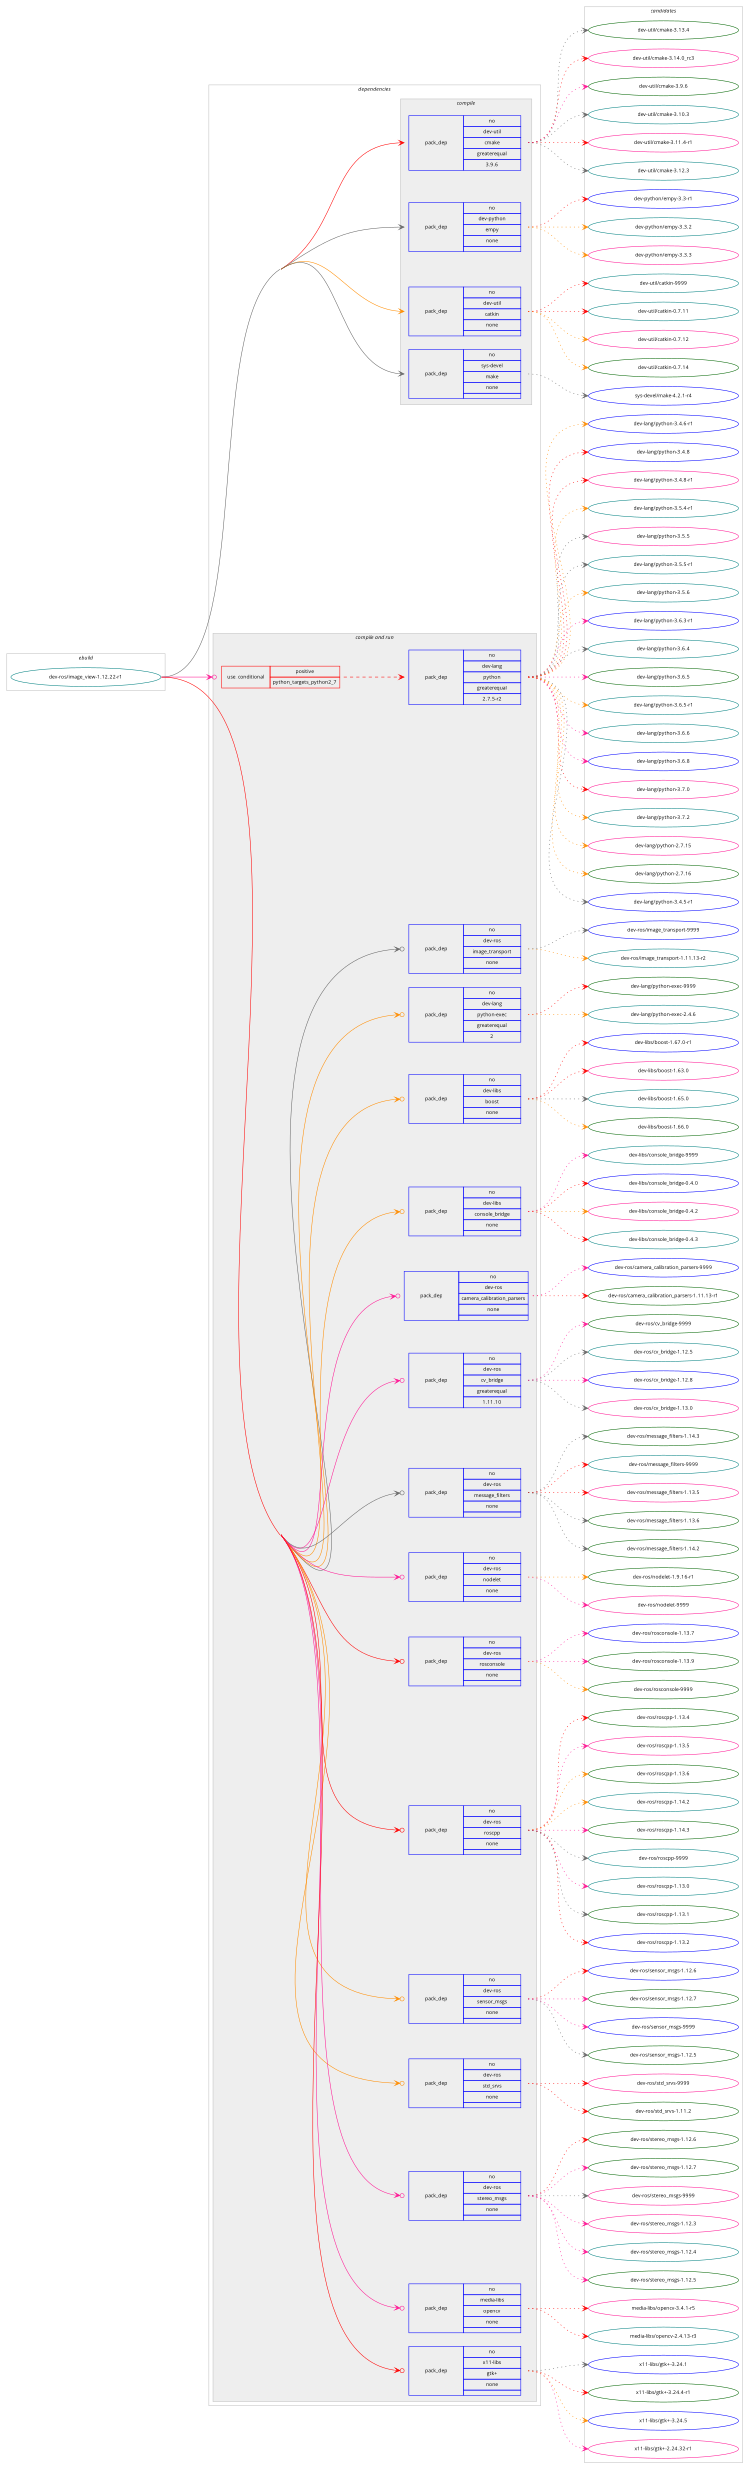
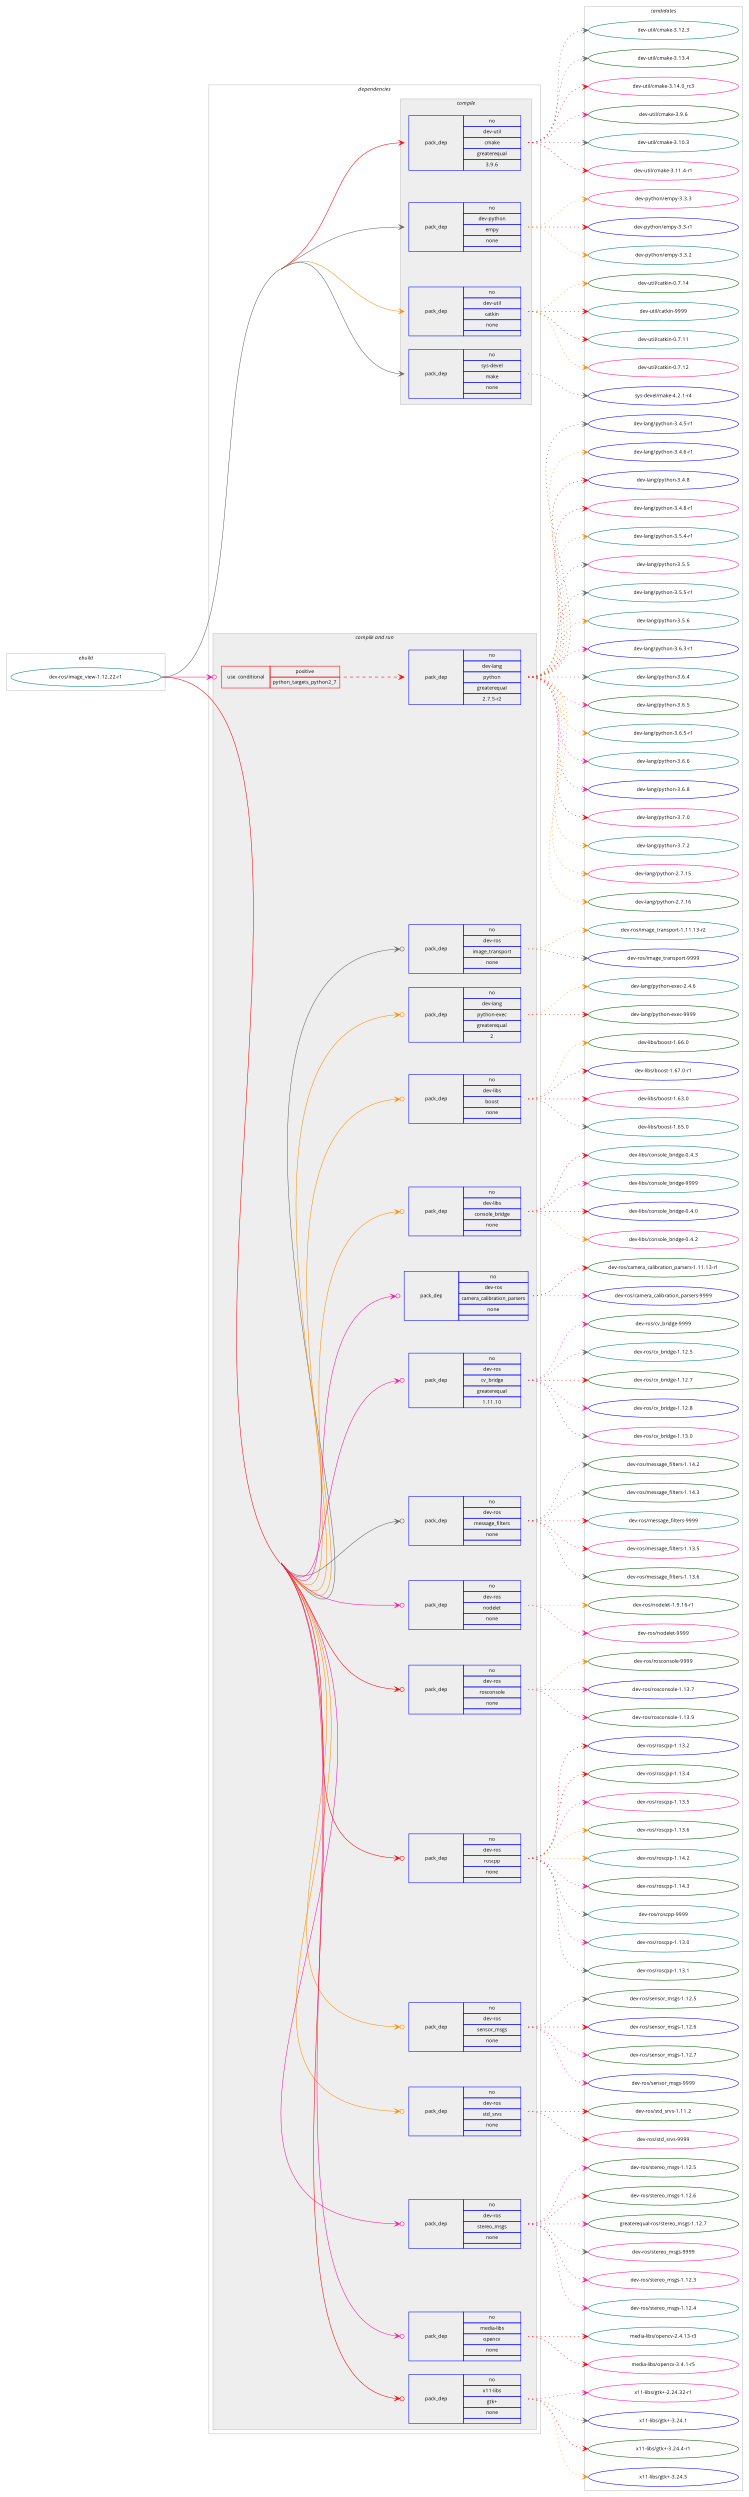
none -> (664, 1380)
(664, 2168) -> (664, 2224)
